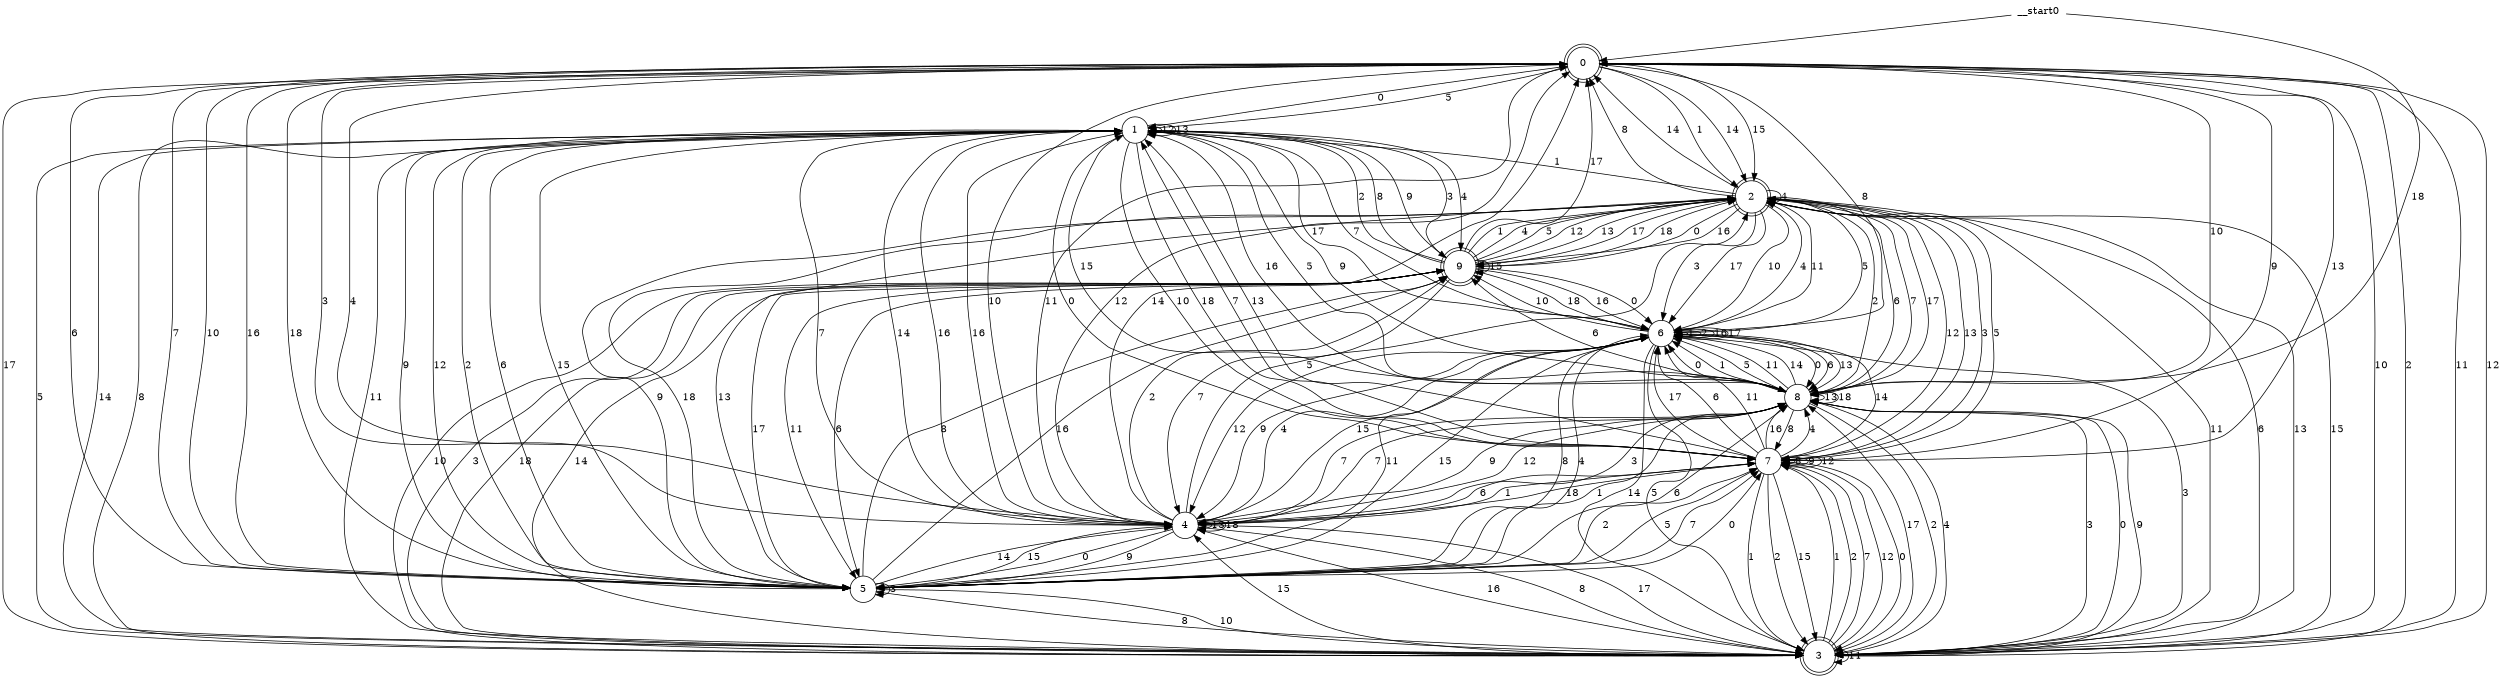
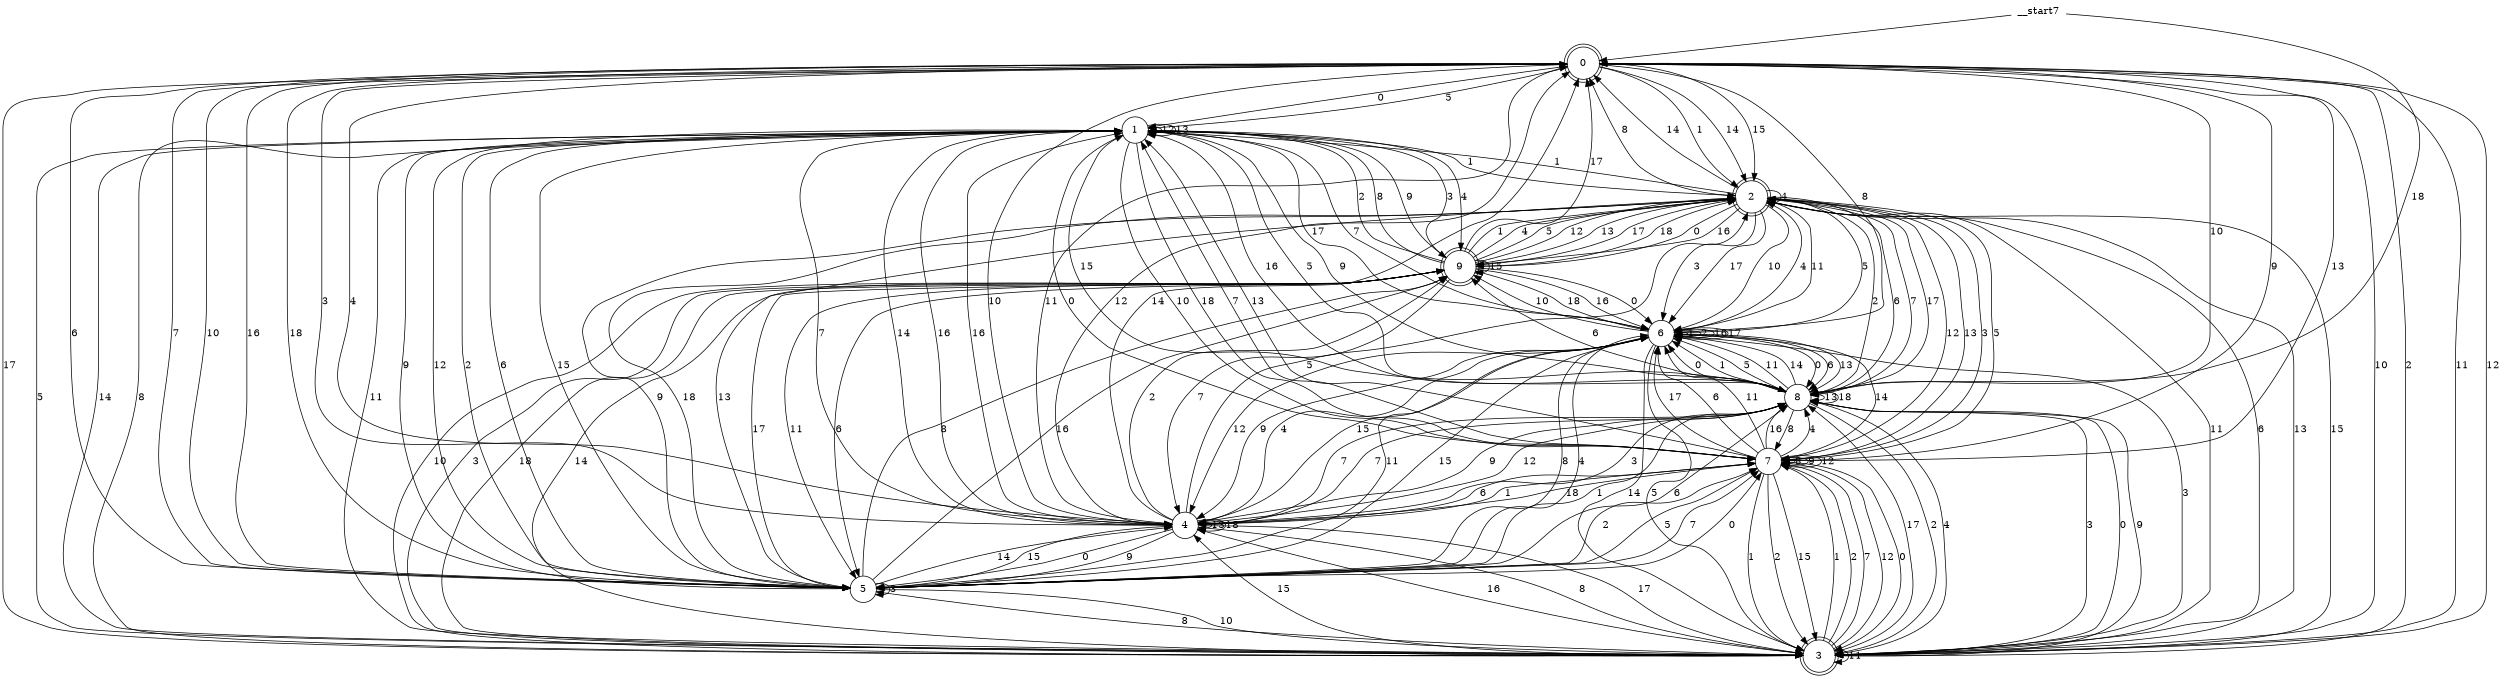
(2039, 11) -> (2039, 11)
none -> (1466, 167)
